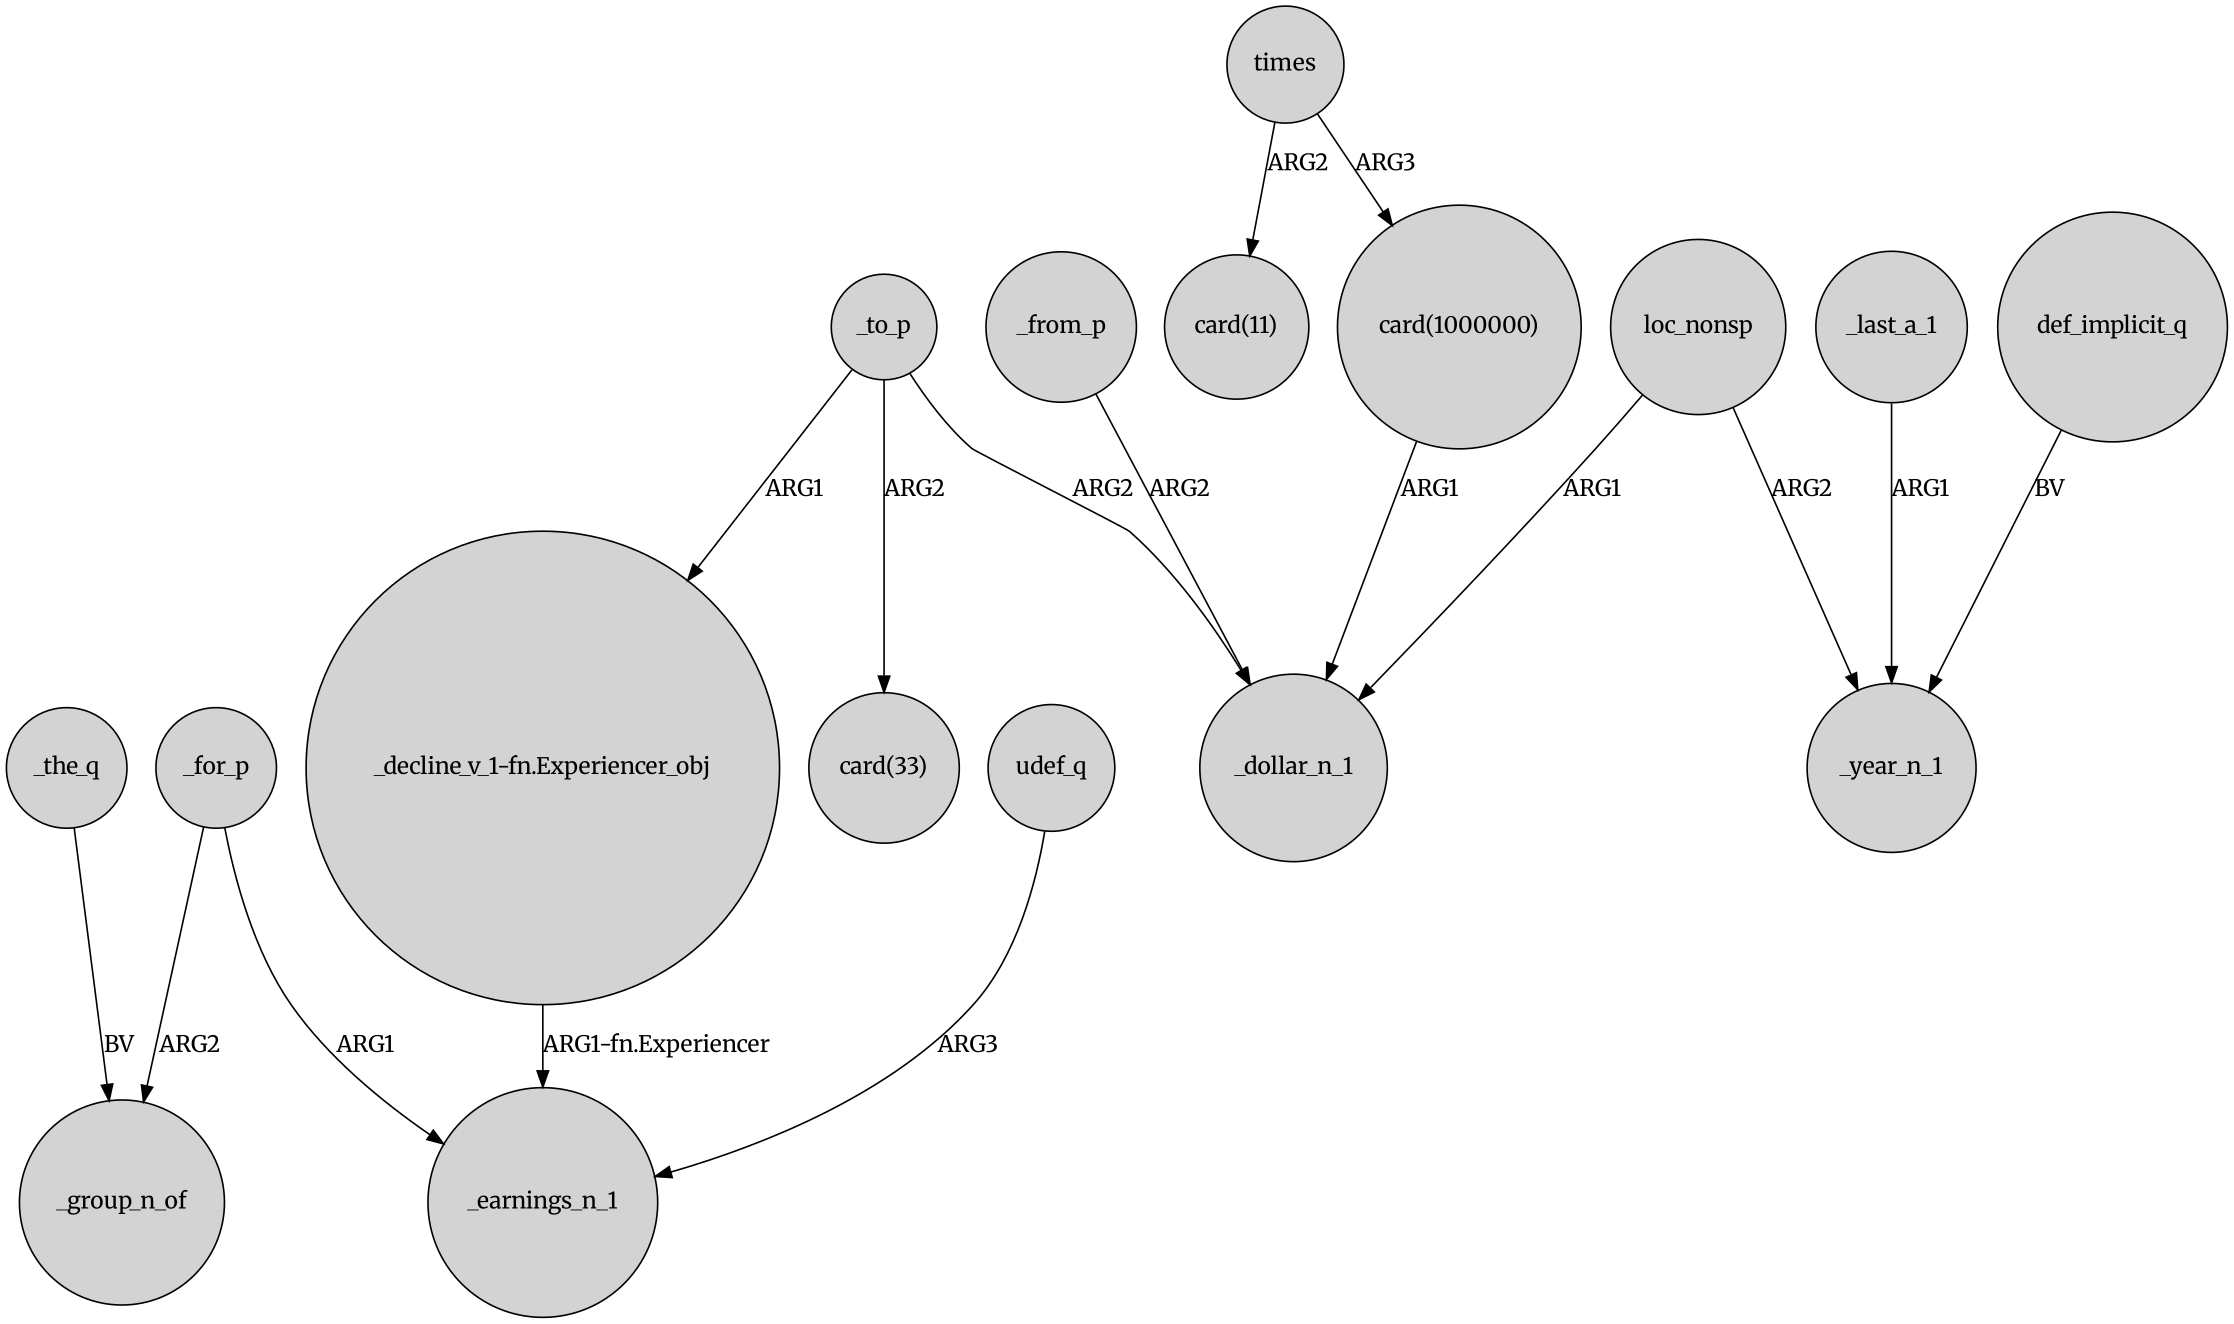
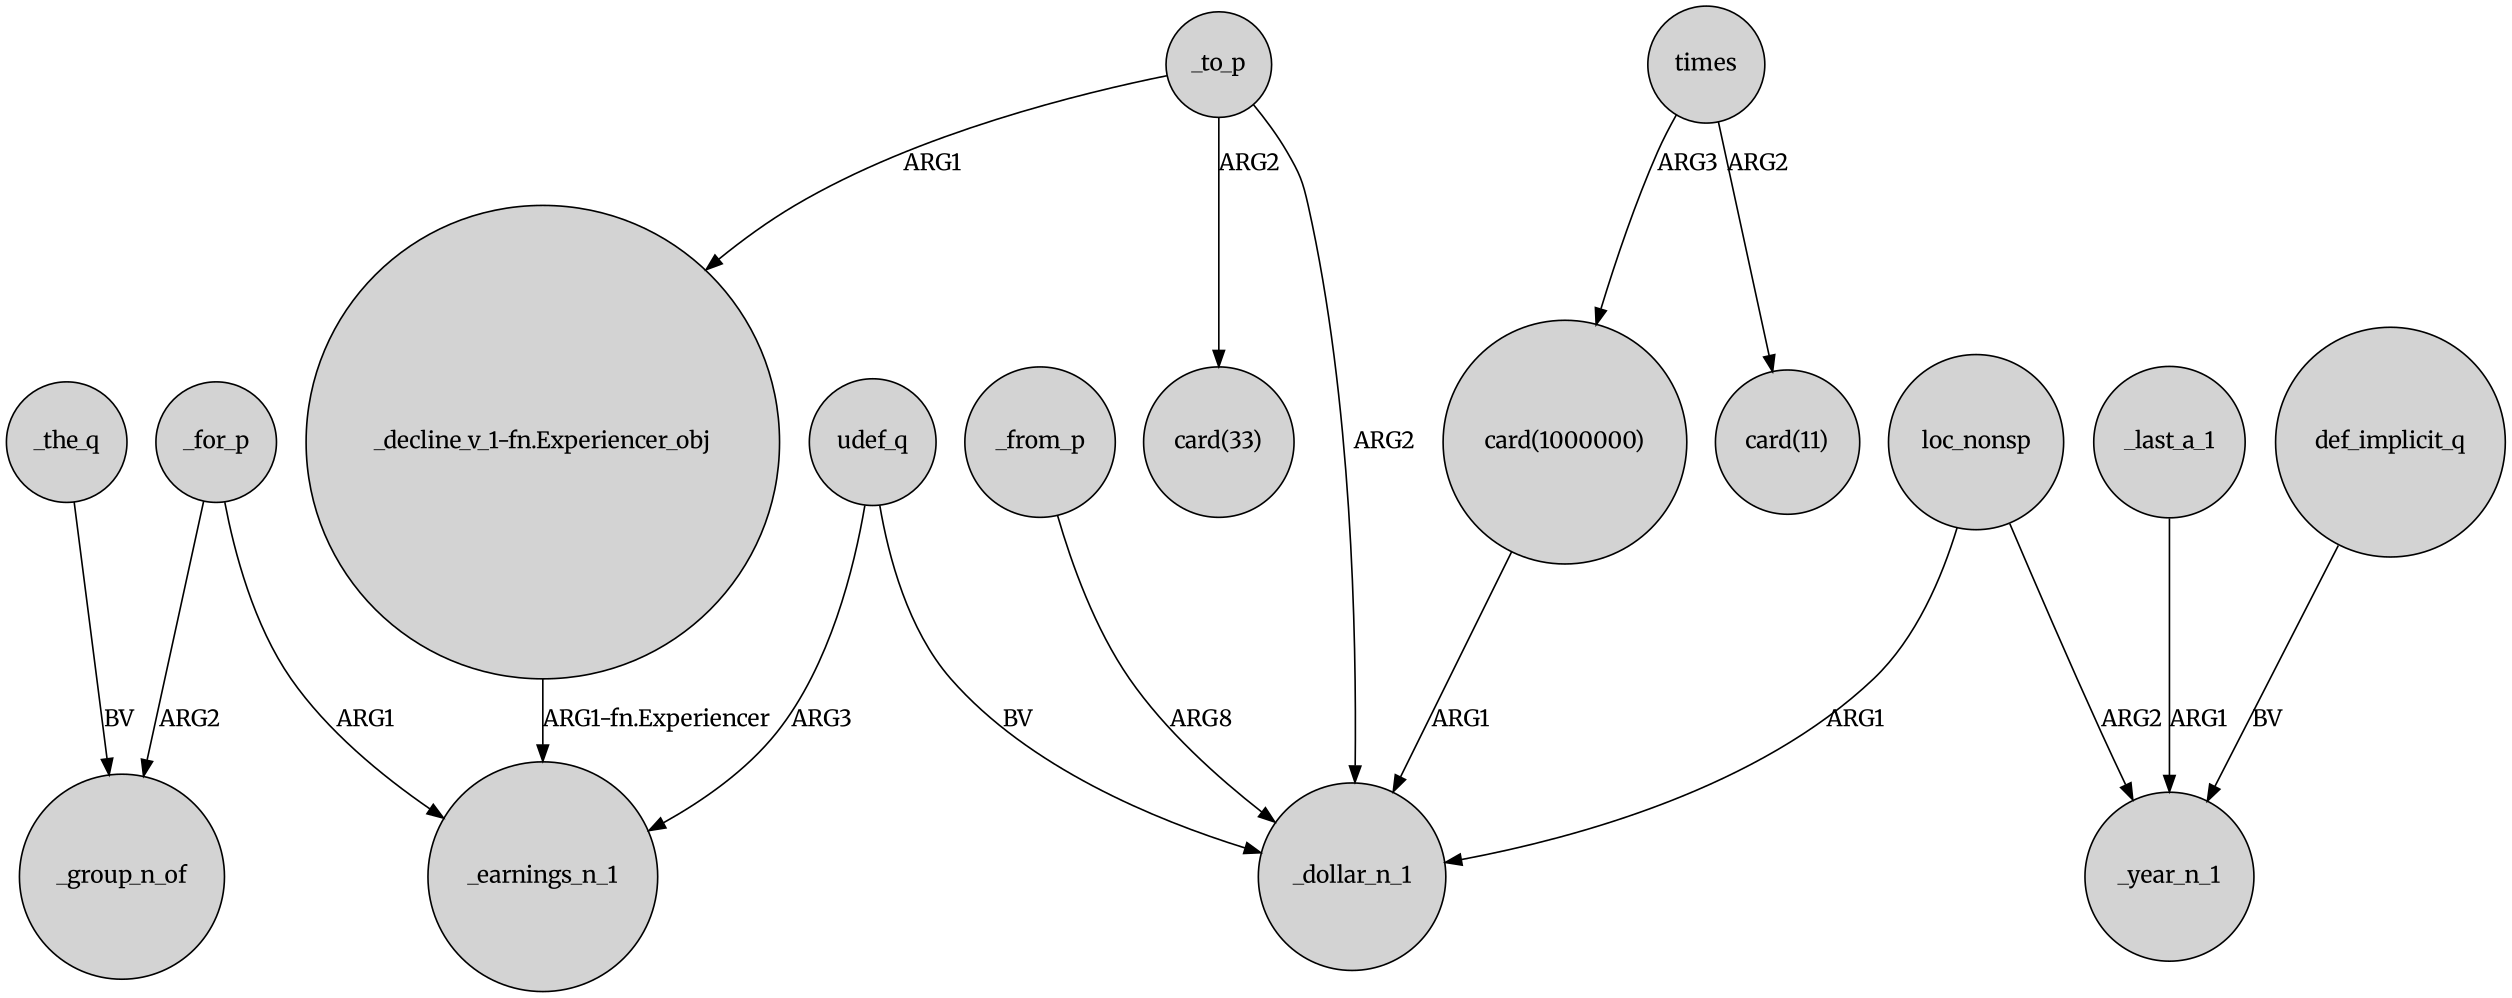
(1180, 490) -> (1202, 720)
none -> (1007, 731)
